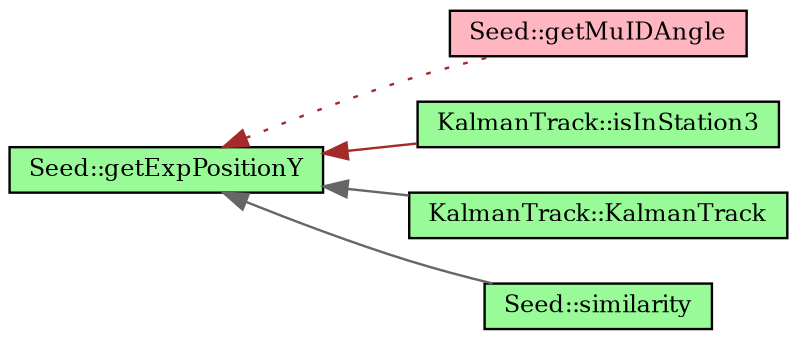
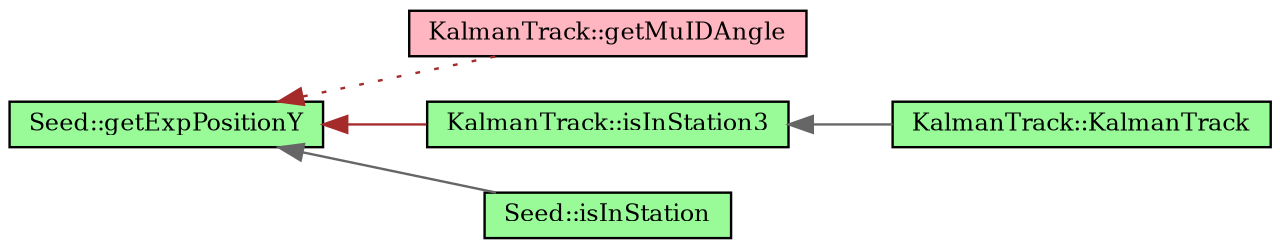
(598, 34) -> (608, 34)
(378, 192) -> (853, 124)
(598, 306) -> (608, 215)
